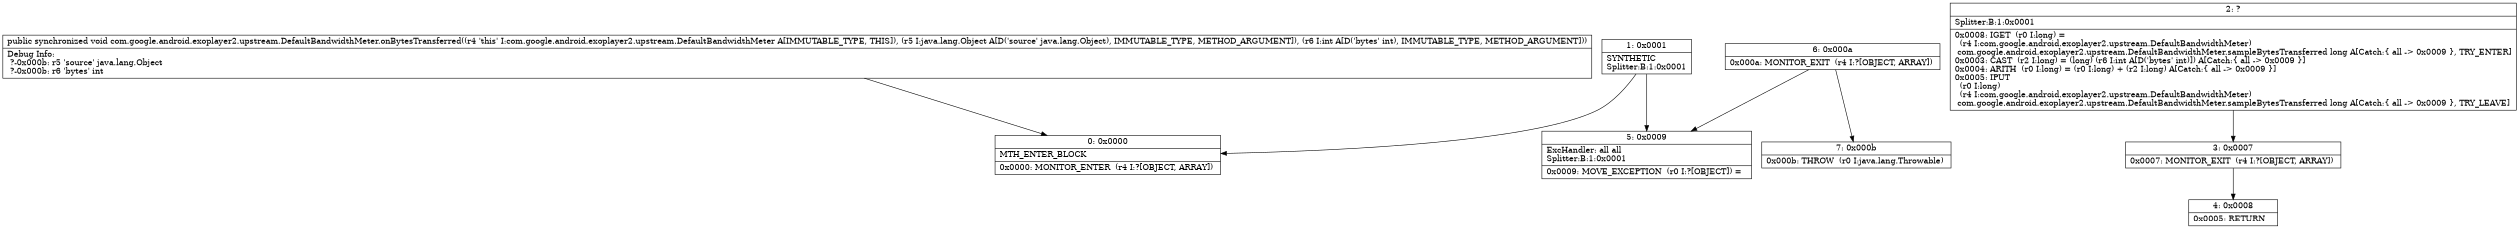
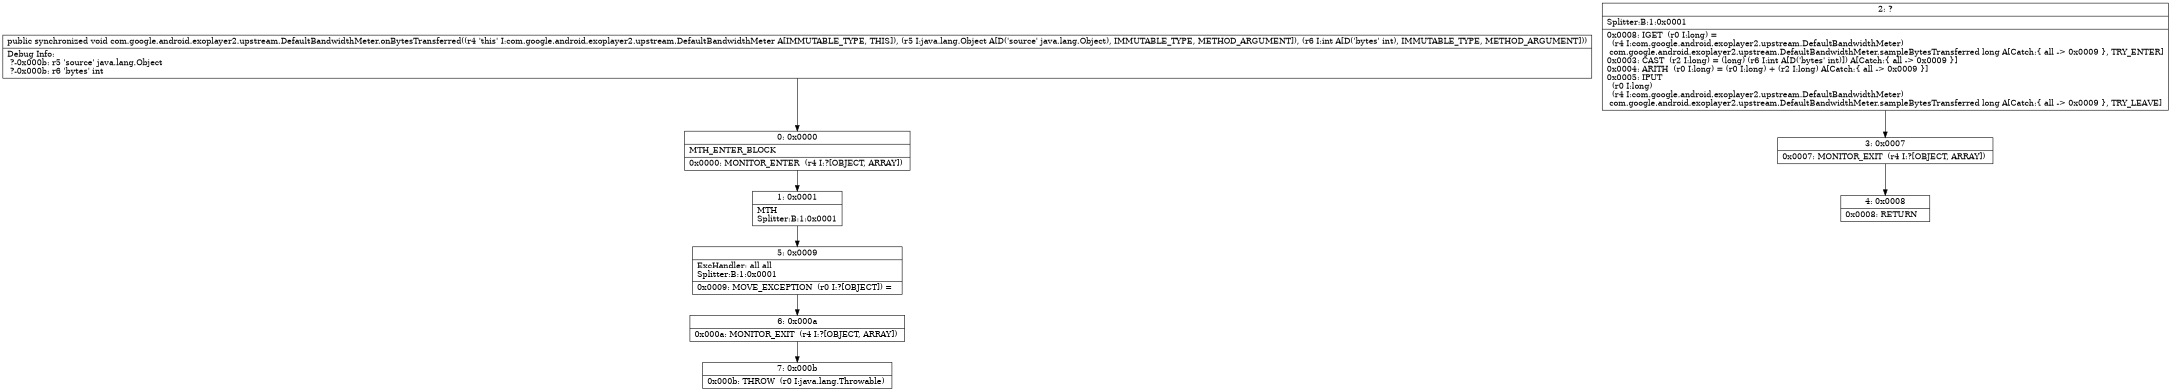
(1631, 59) -> (767, 211)
(1752, 99) -> (797, 302)
(1440, 142) -> (797, 178)
(2233, 219) -> (1885, 215)
